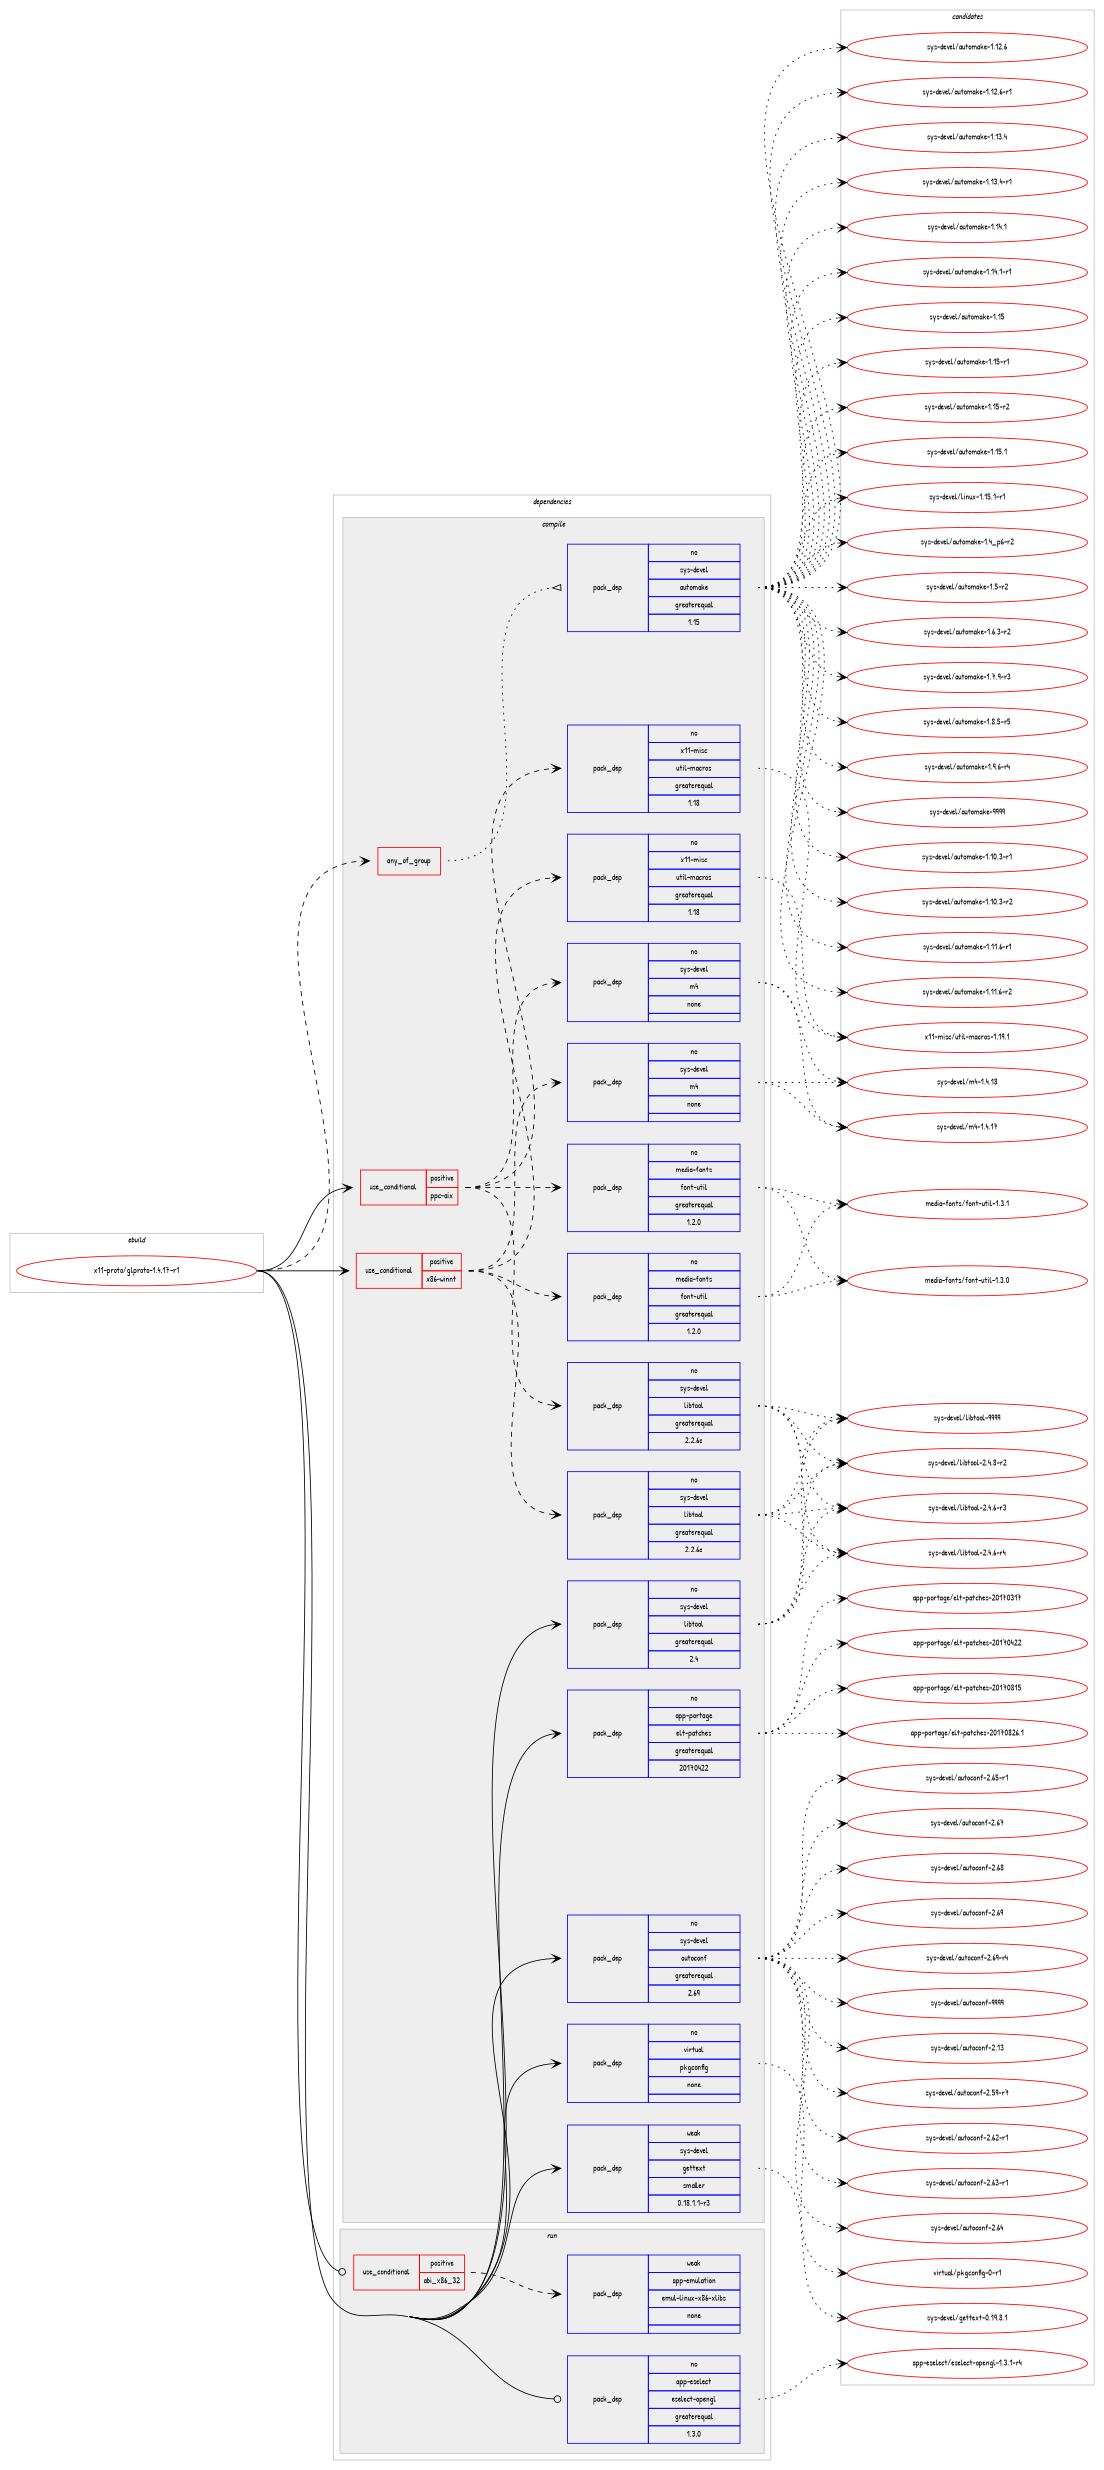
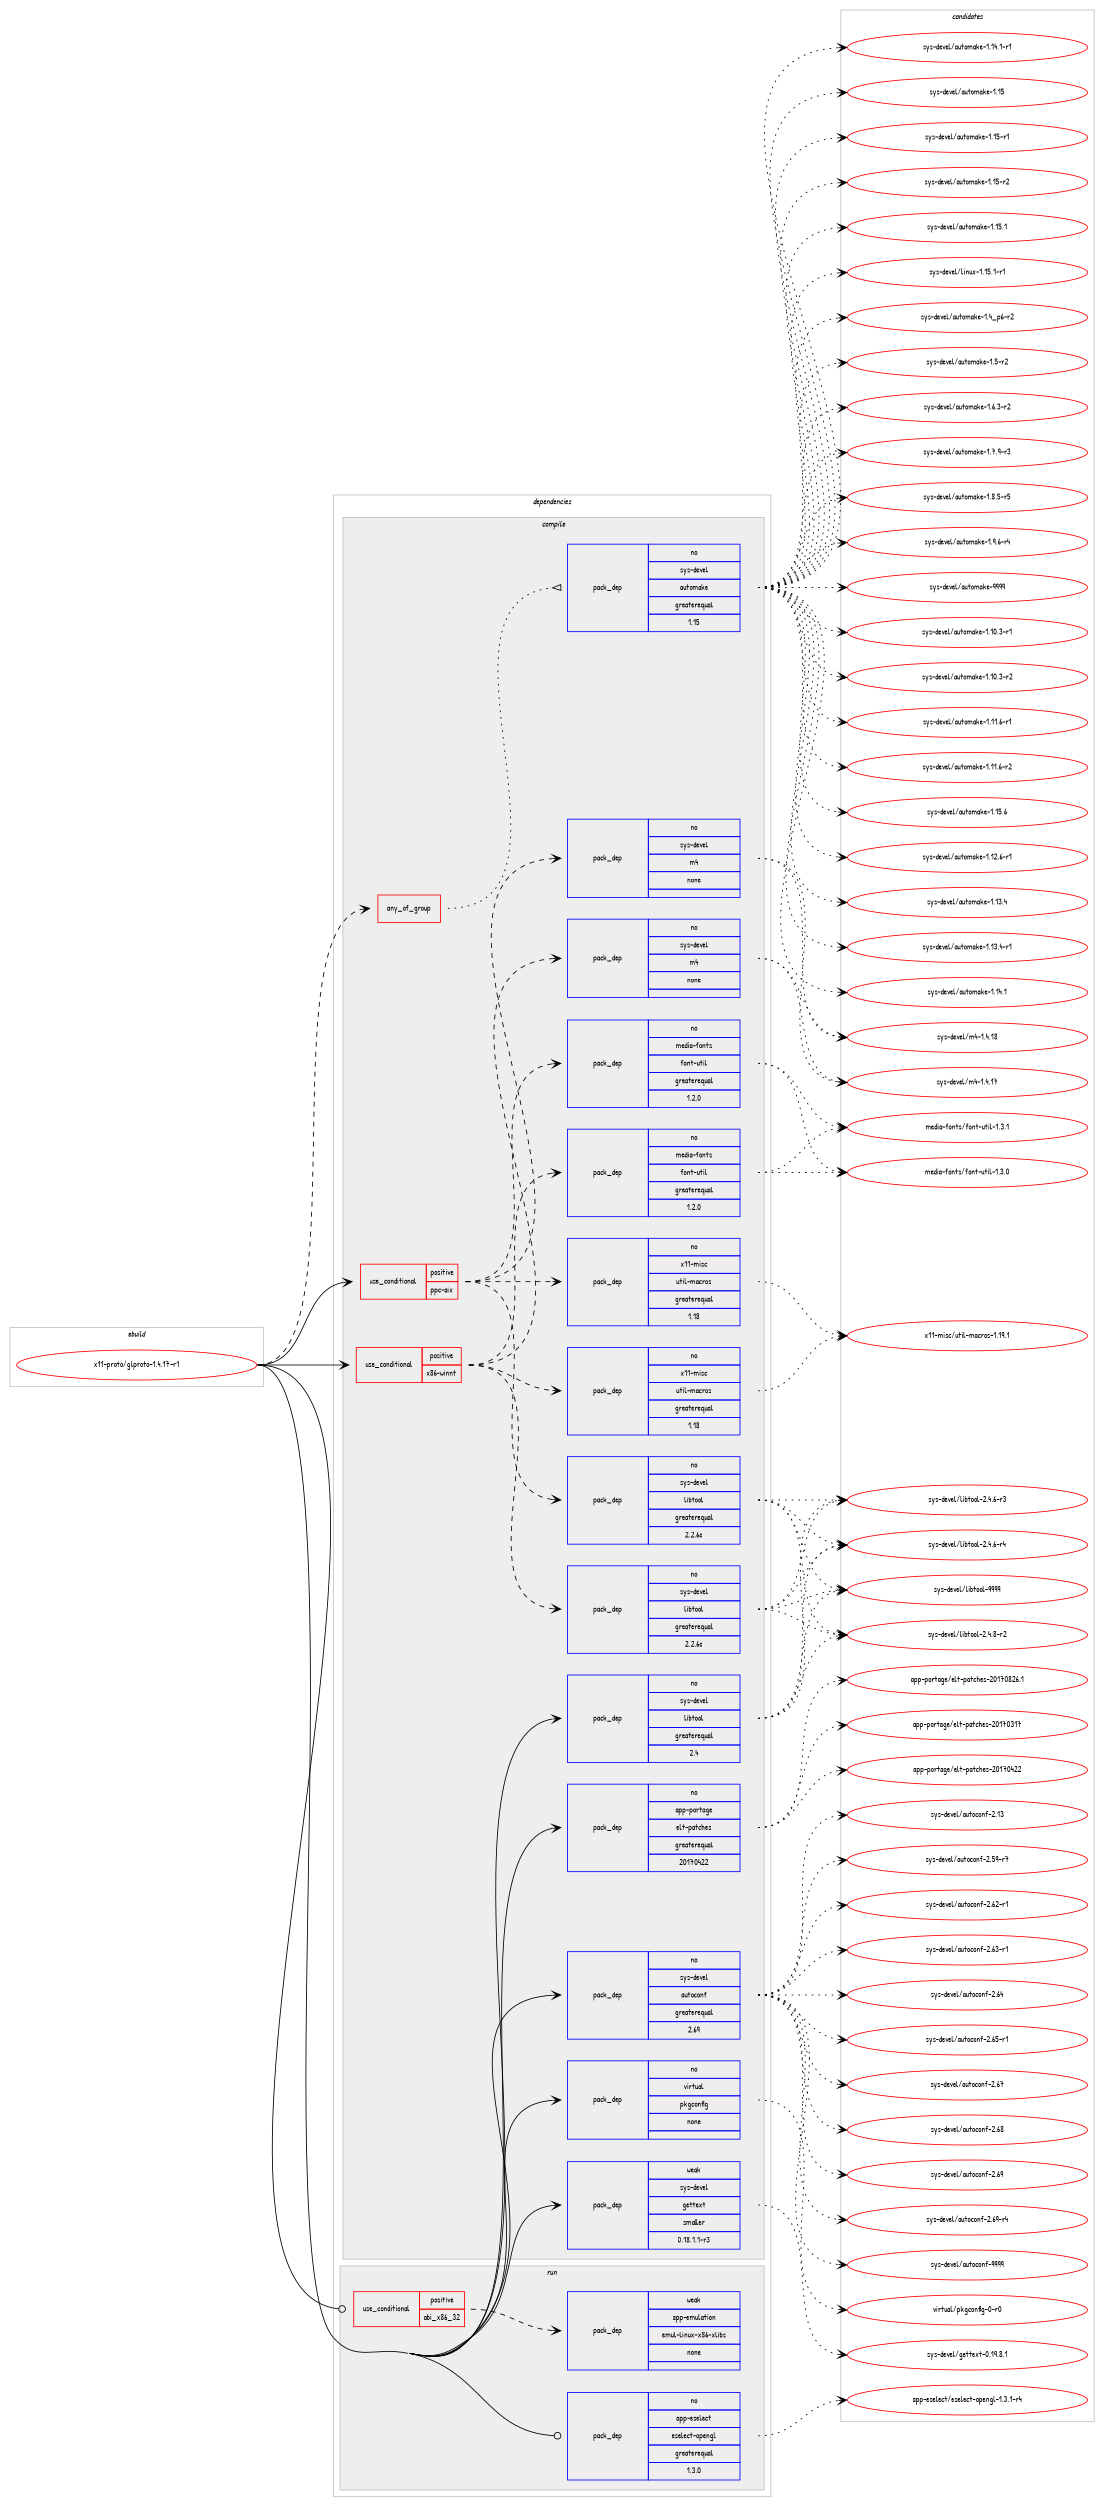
(968, 48) -> (968, 812)
(968, 1688) -> none
(968, 2273) -> (968, 2310)
